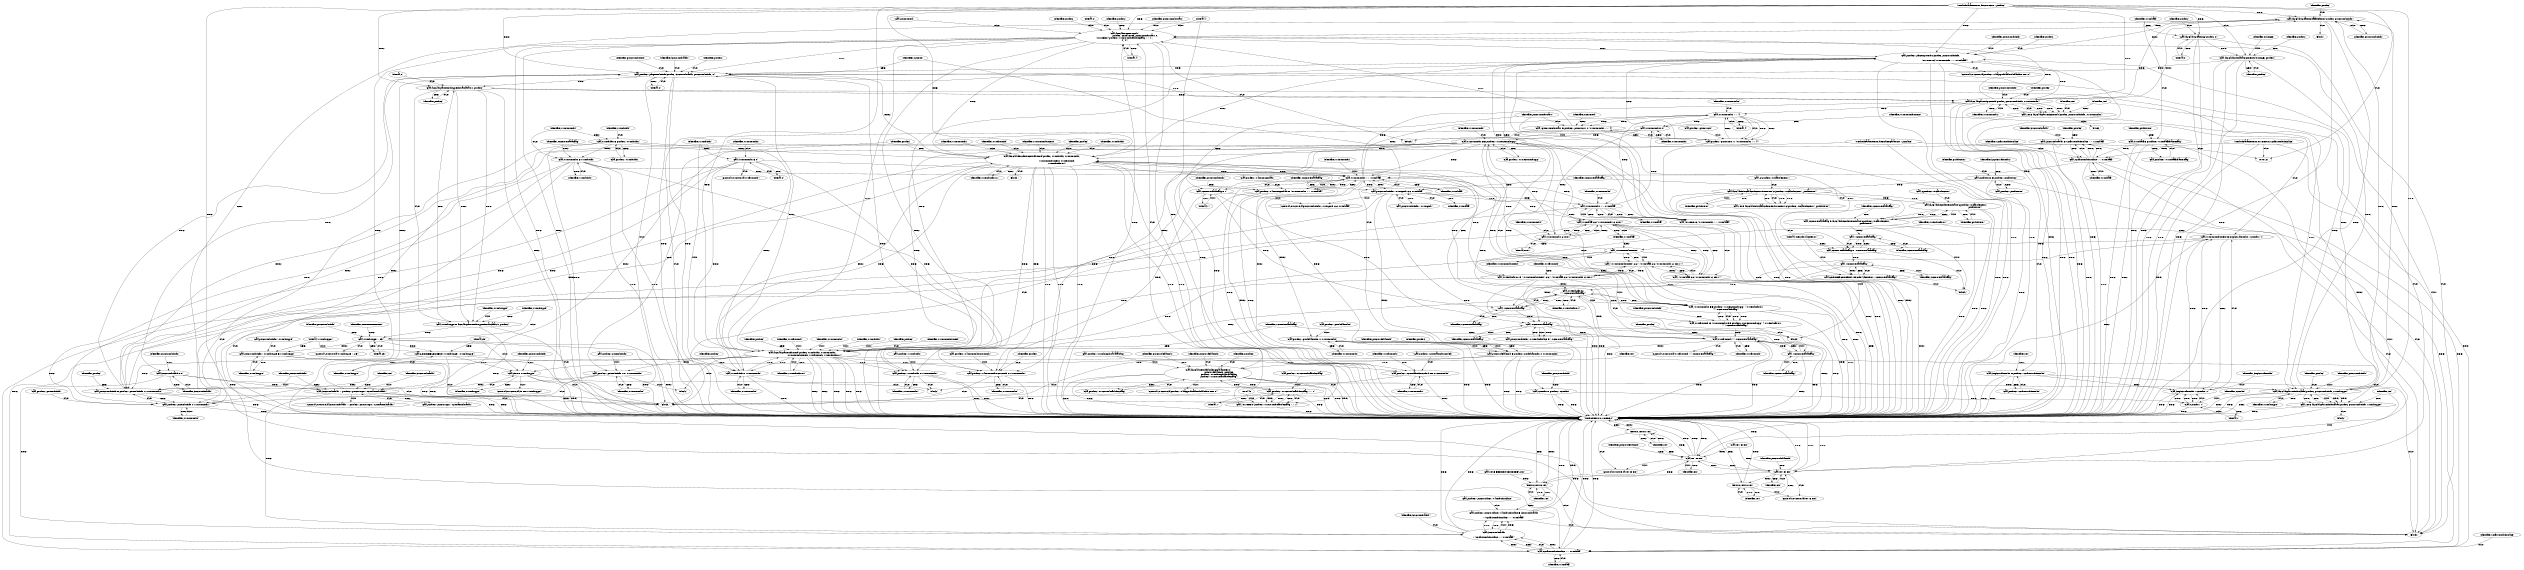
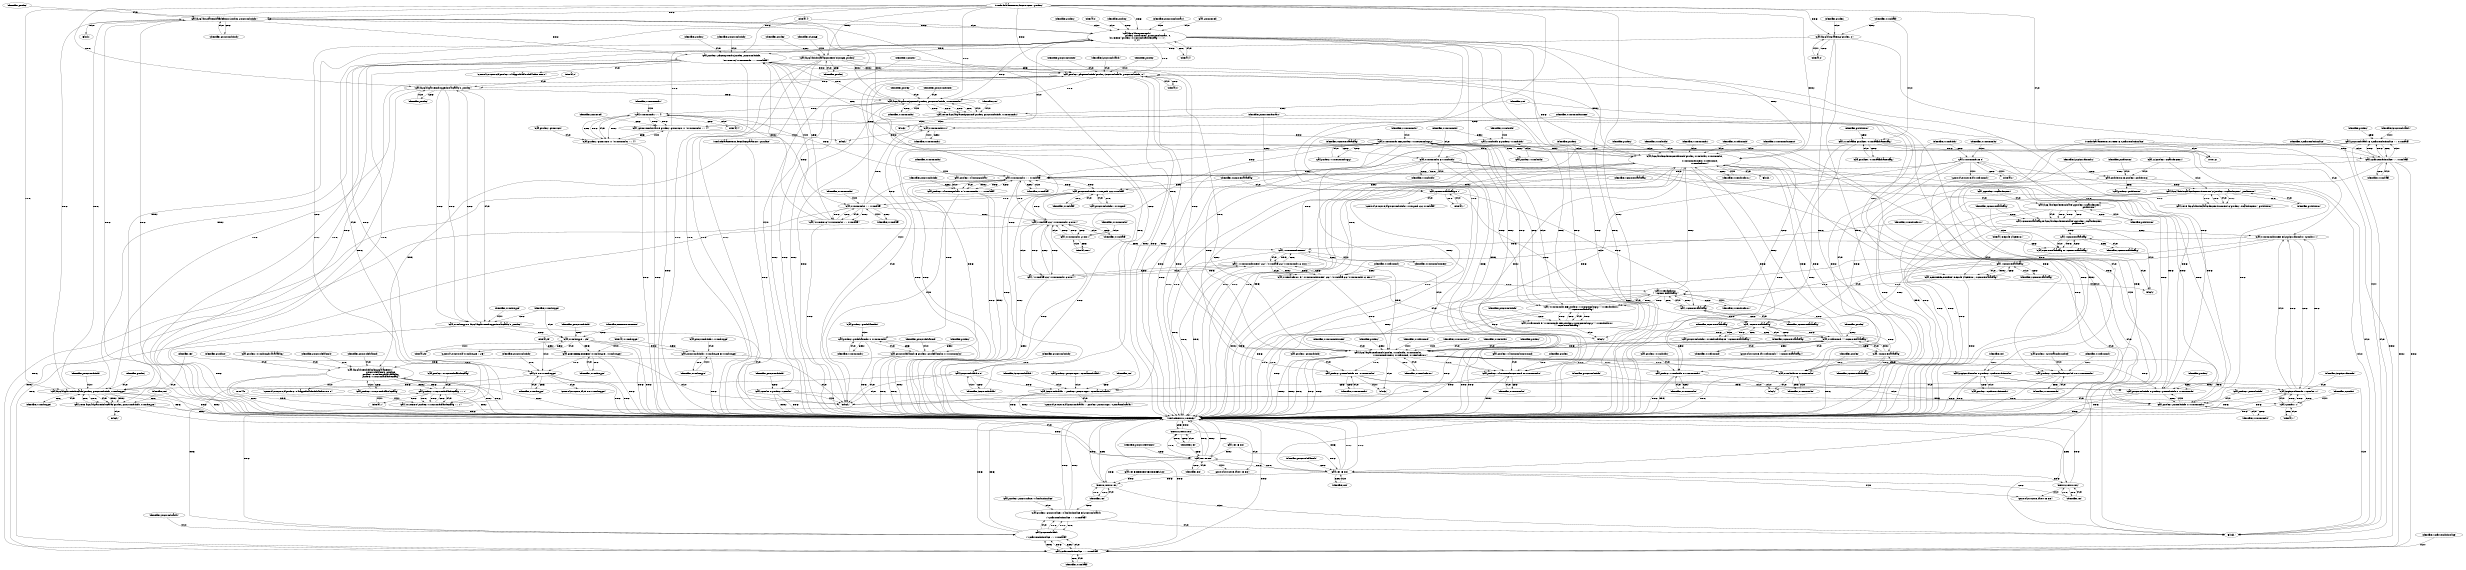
(2227, 26) -> (848, 26)
(1575, 165) -> none
(1997, 186) -> (2149, 167)
(1356, 198) -> none
(1121, 305) -> (1622, 211)
(399, 398) -> none
